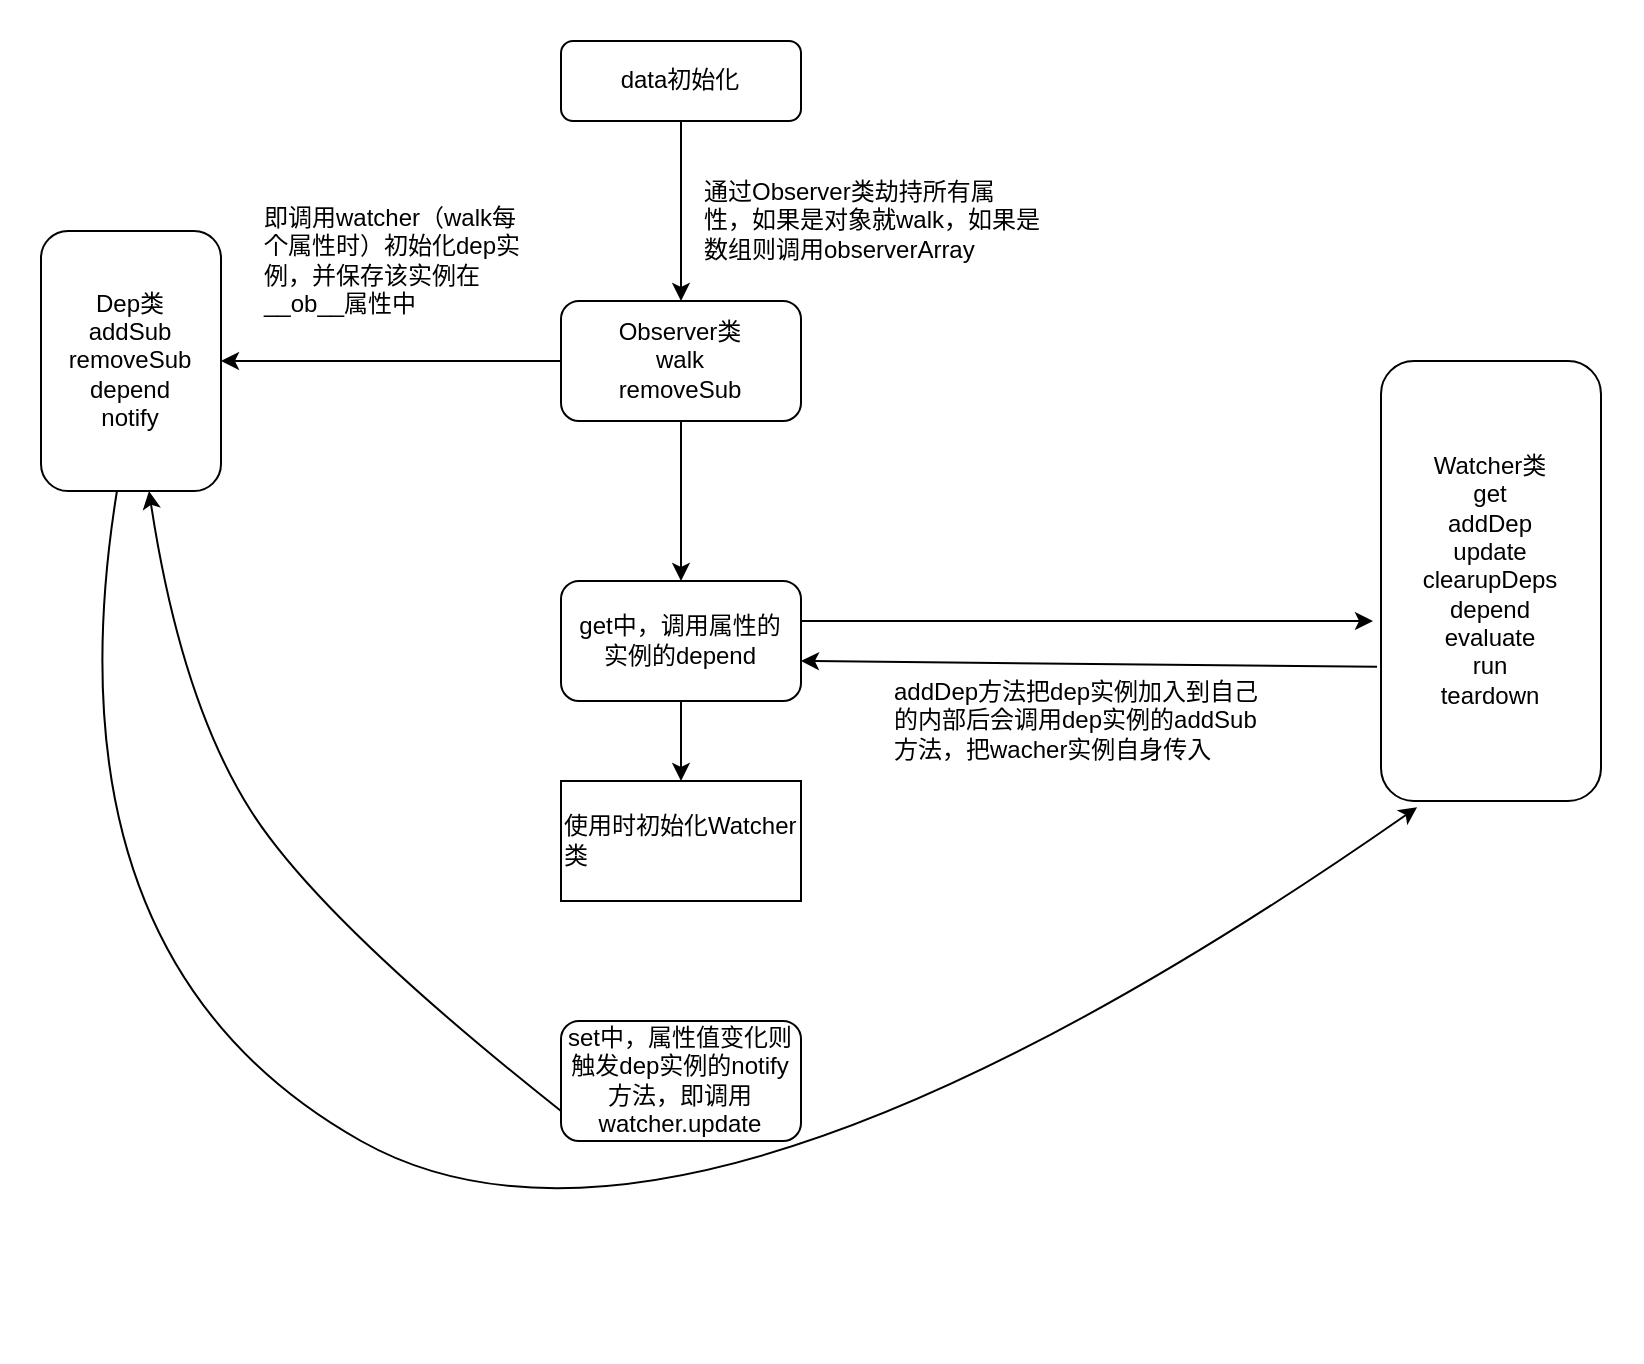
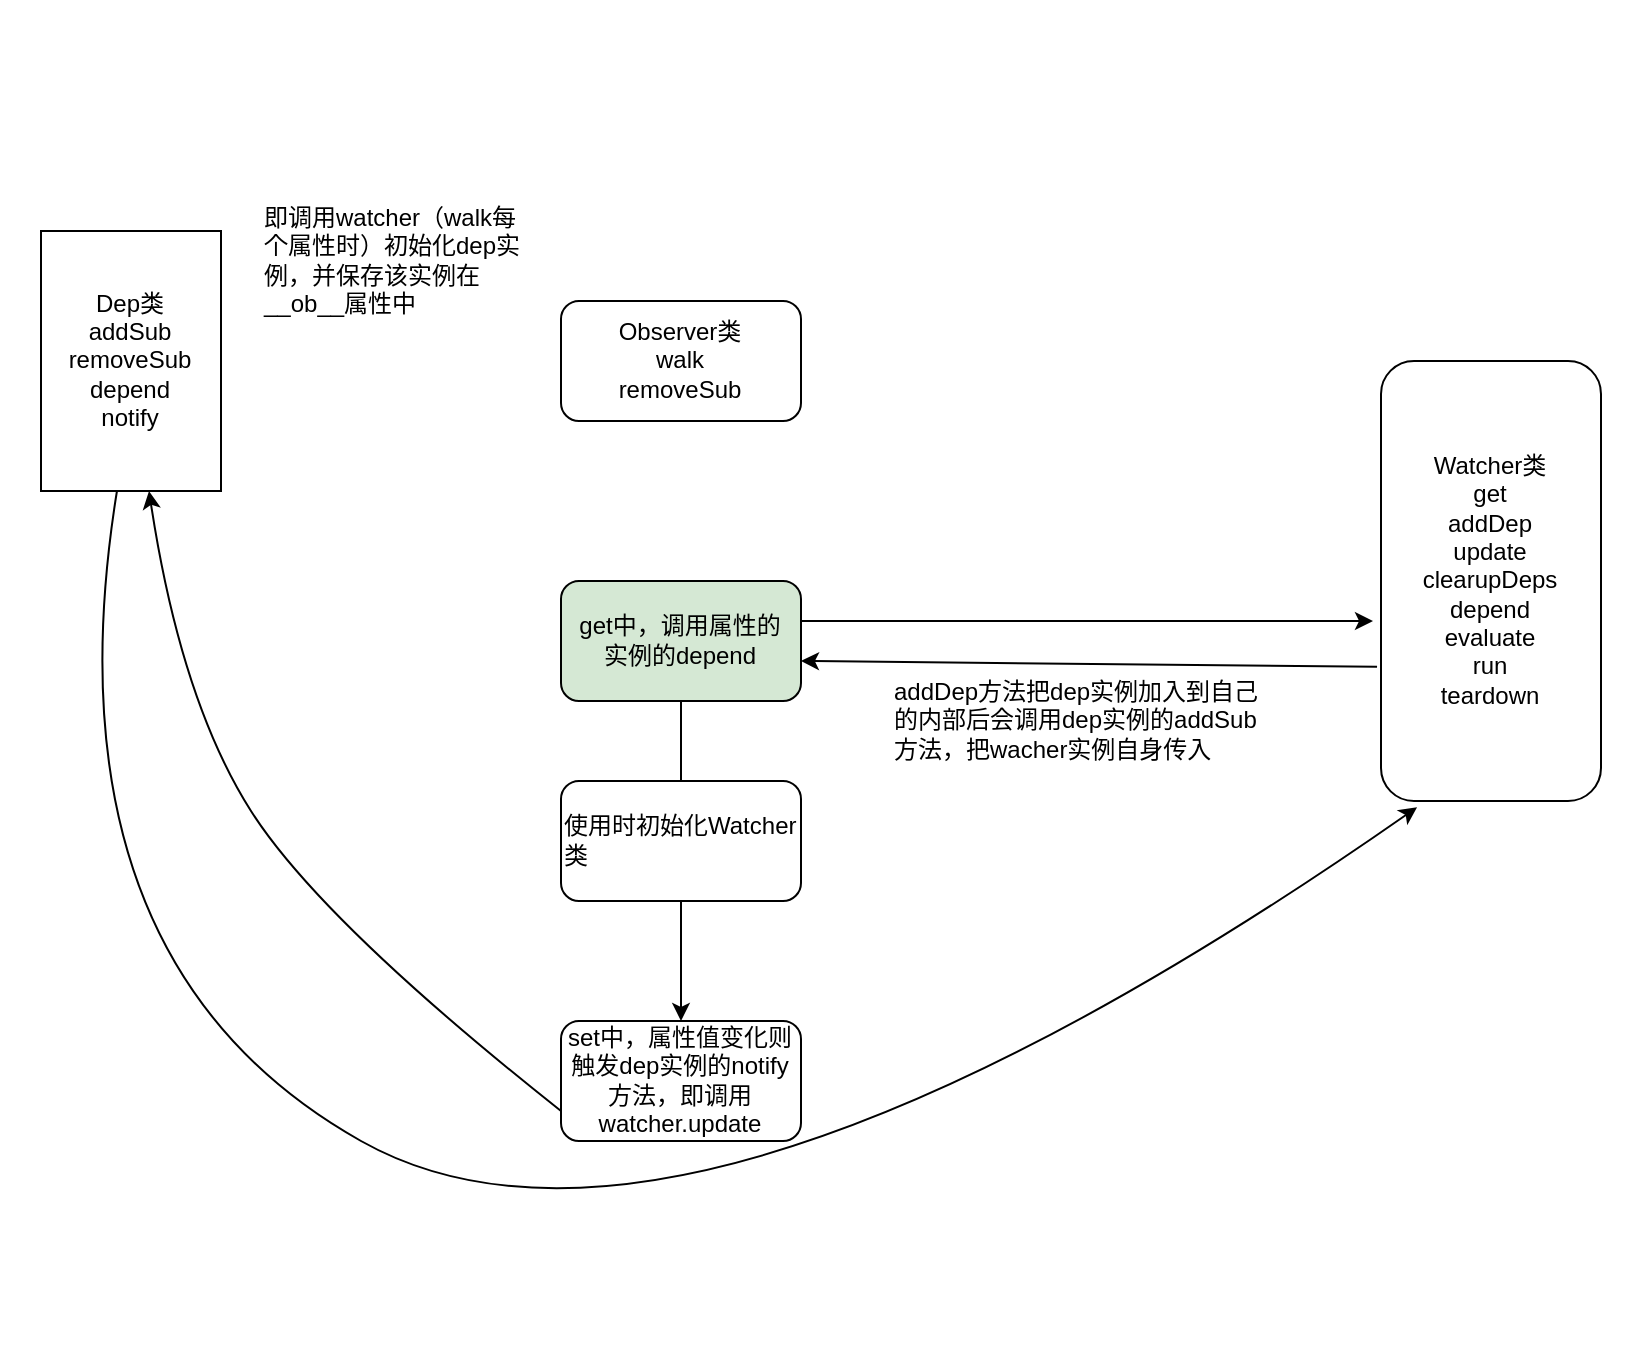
(681, 81) -> none
(681, 204) -> none
(871, 221) -> none
(131, 361) -> (131, 361)
(398, 361) -> none
(681, 494) -> none
(681, 641) -> (681, 641)
(681, 766) -> (681, 954)
(681, 841) -> (681, 841)
